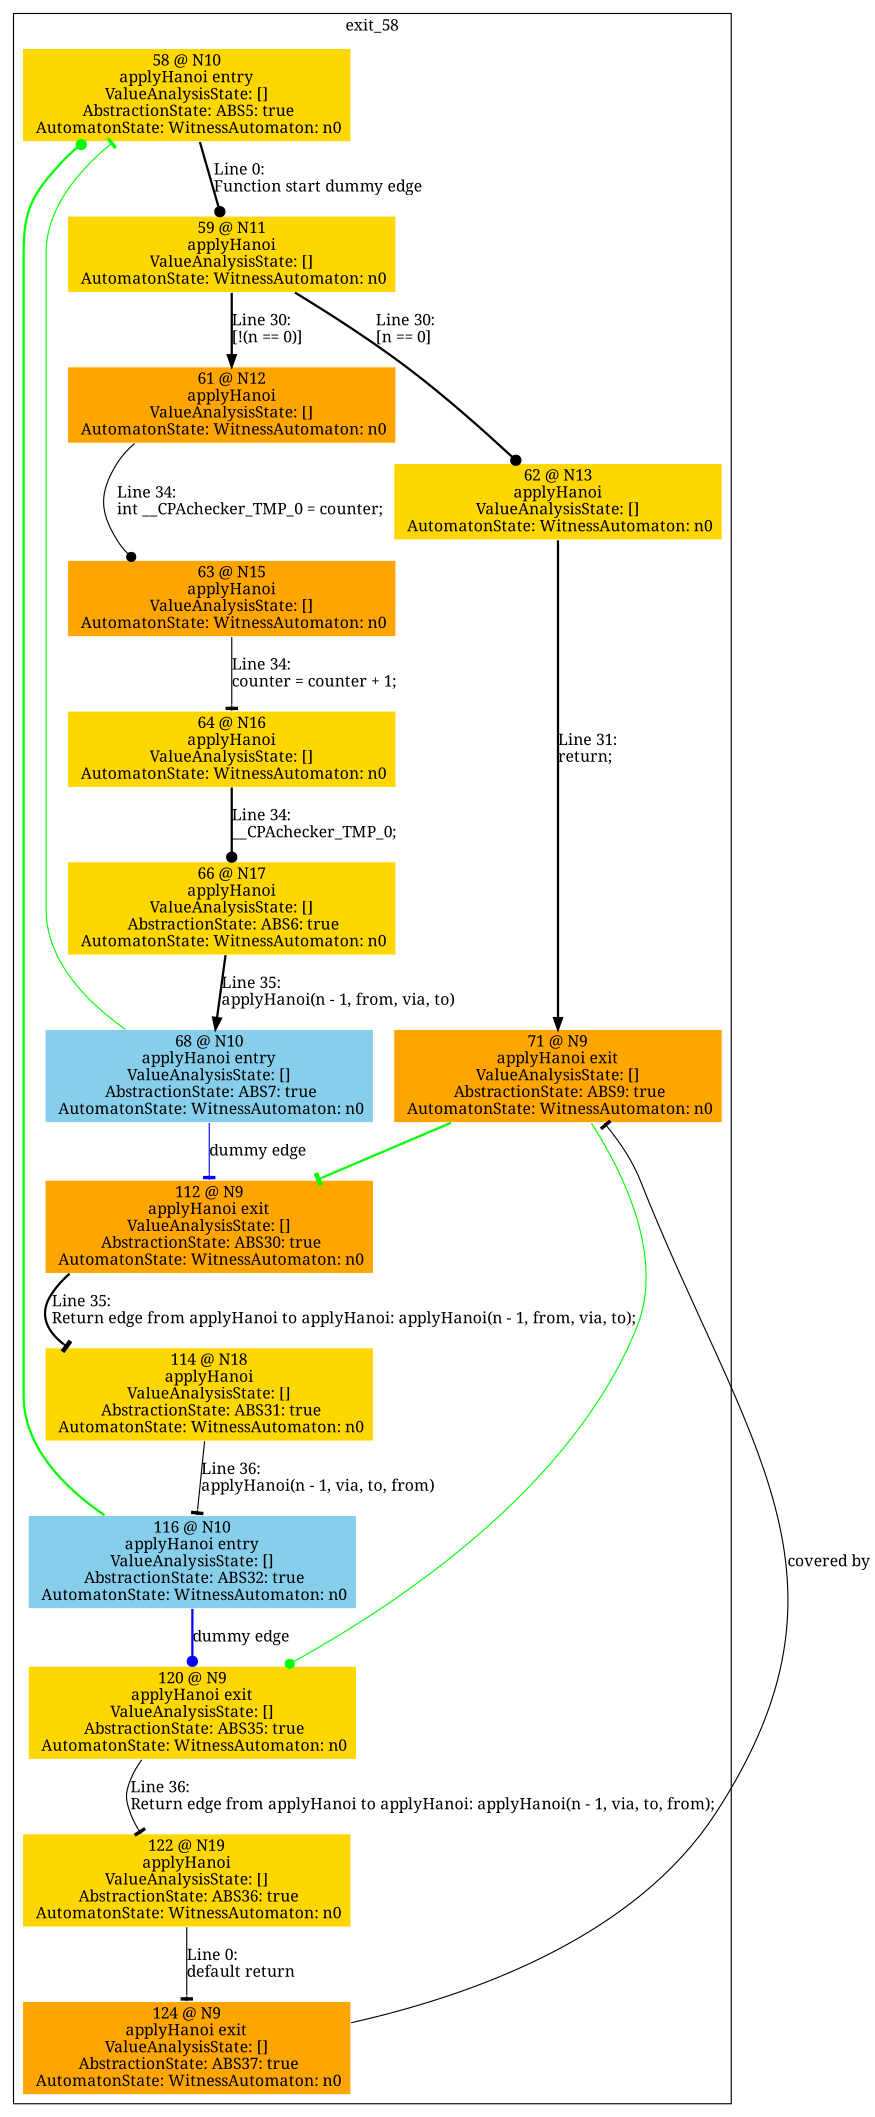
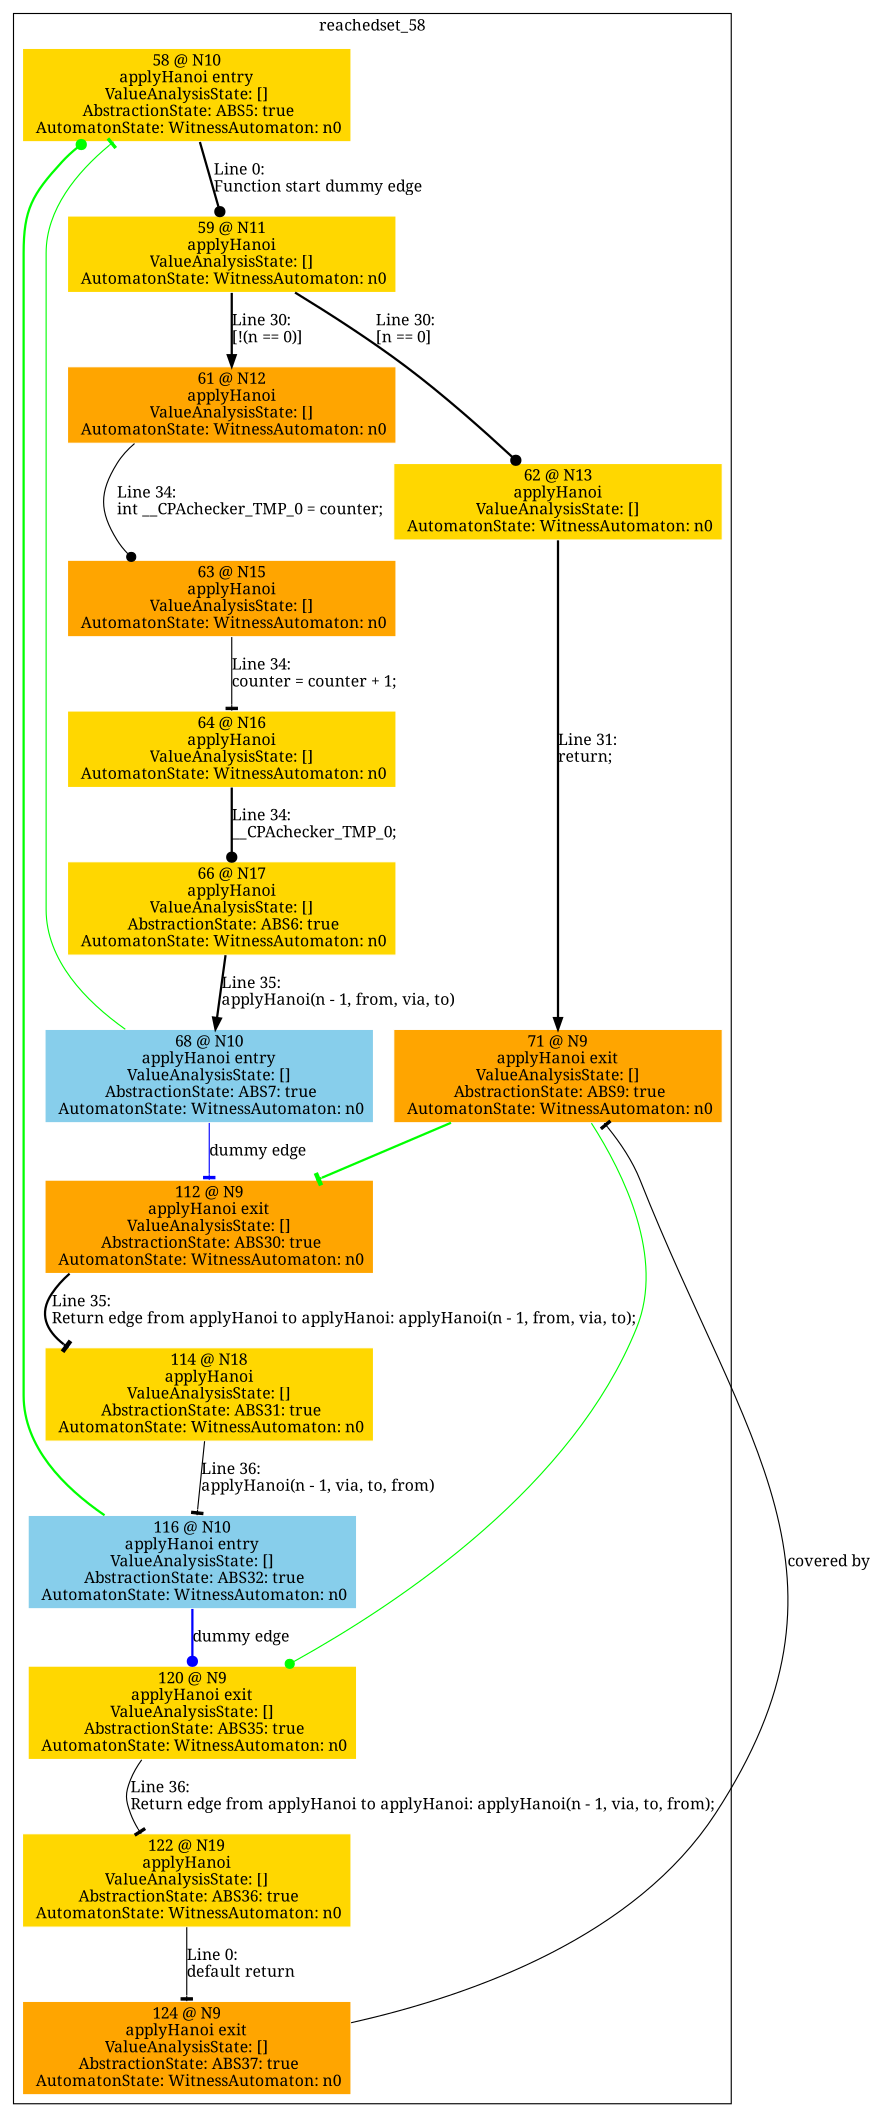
(372, 26) -> (372, 26)
